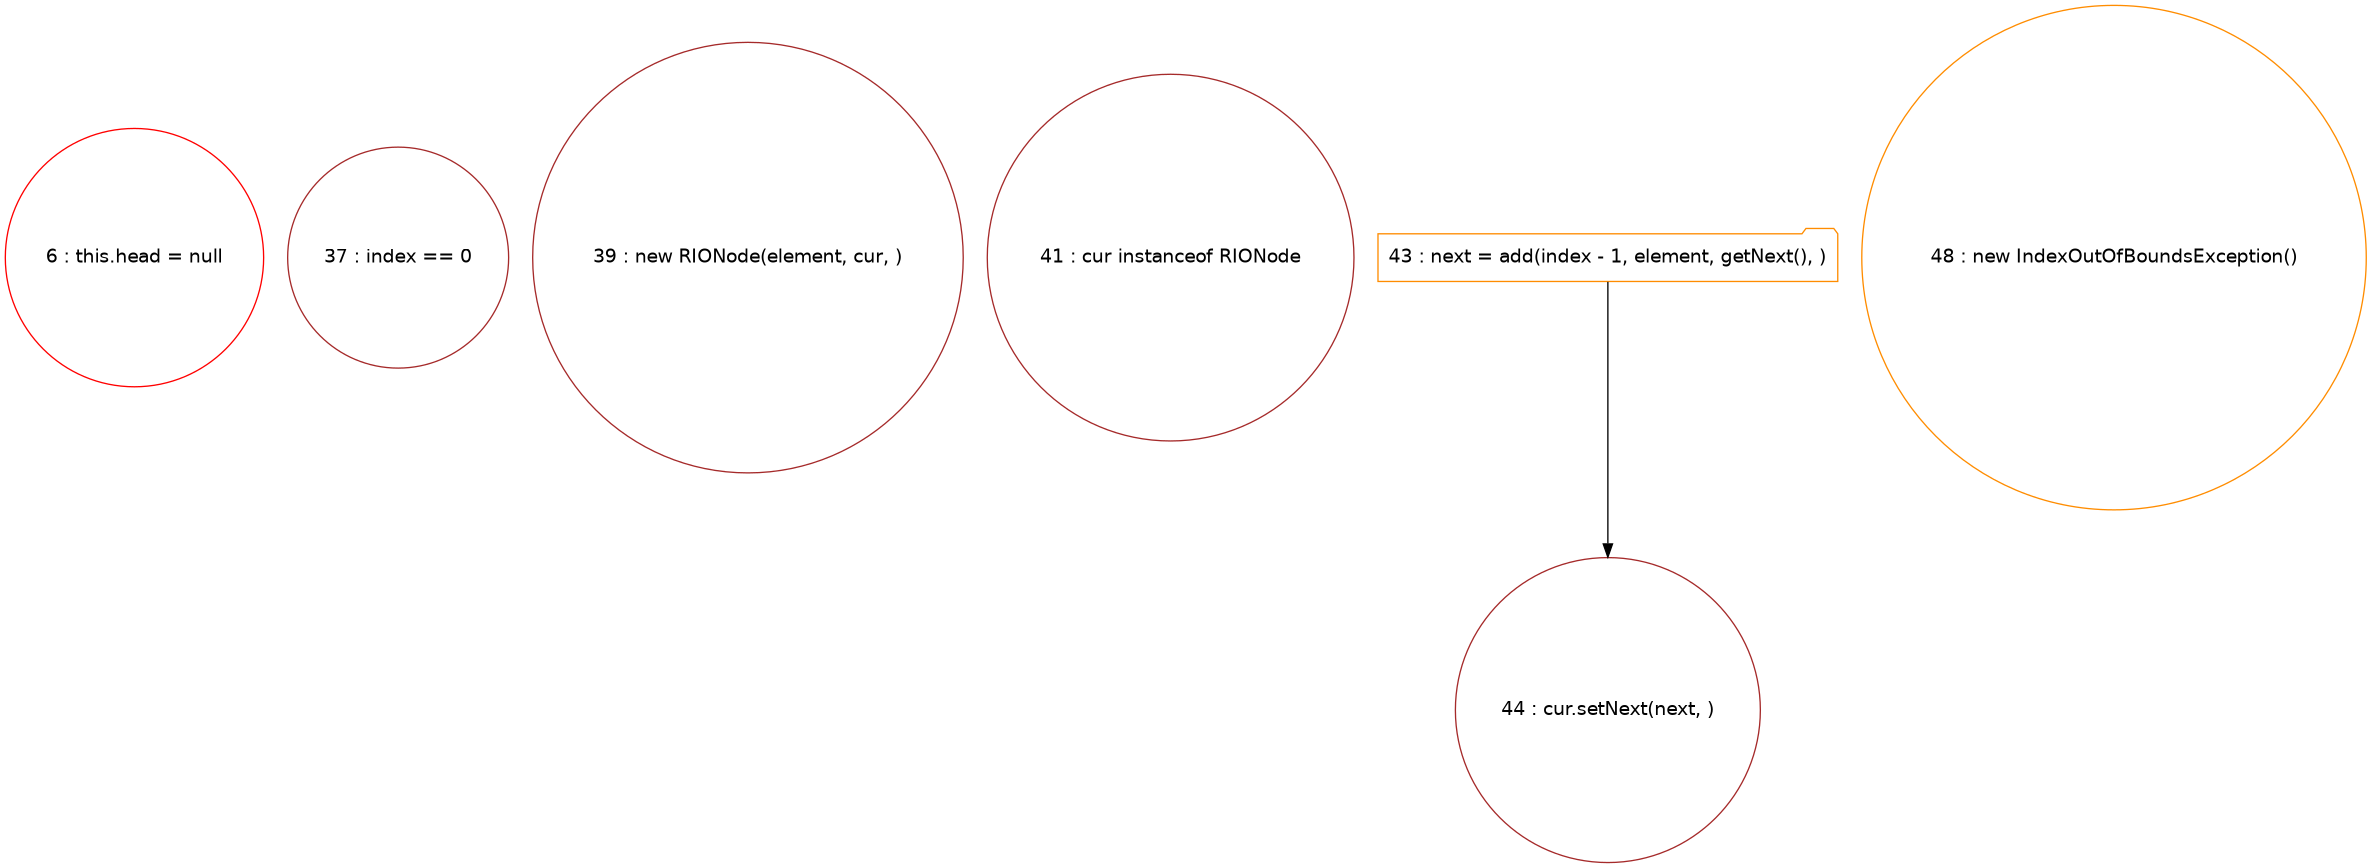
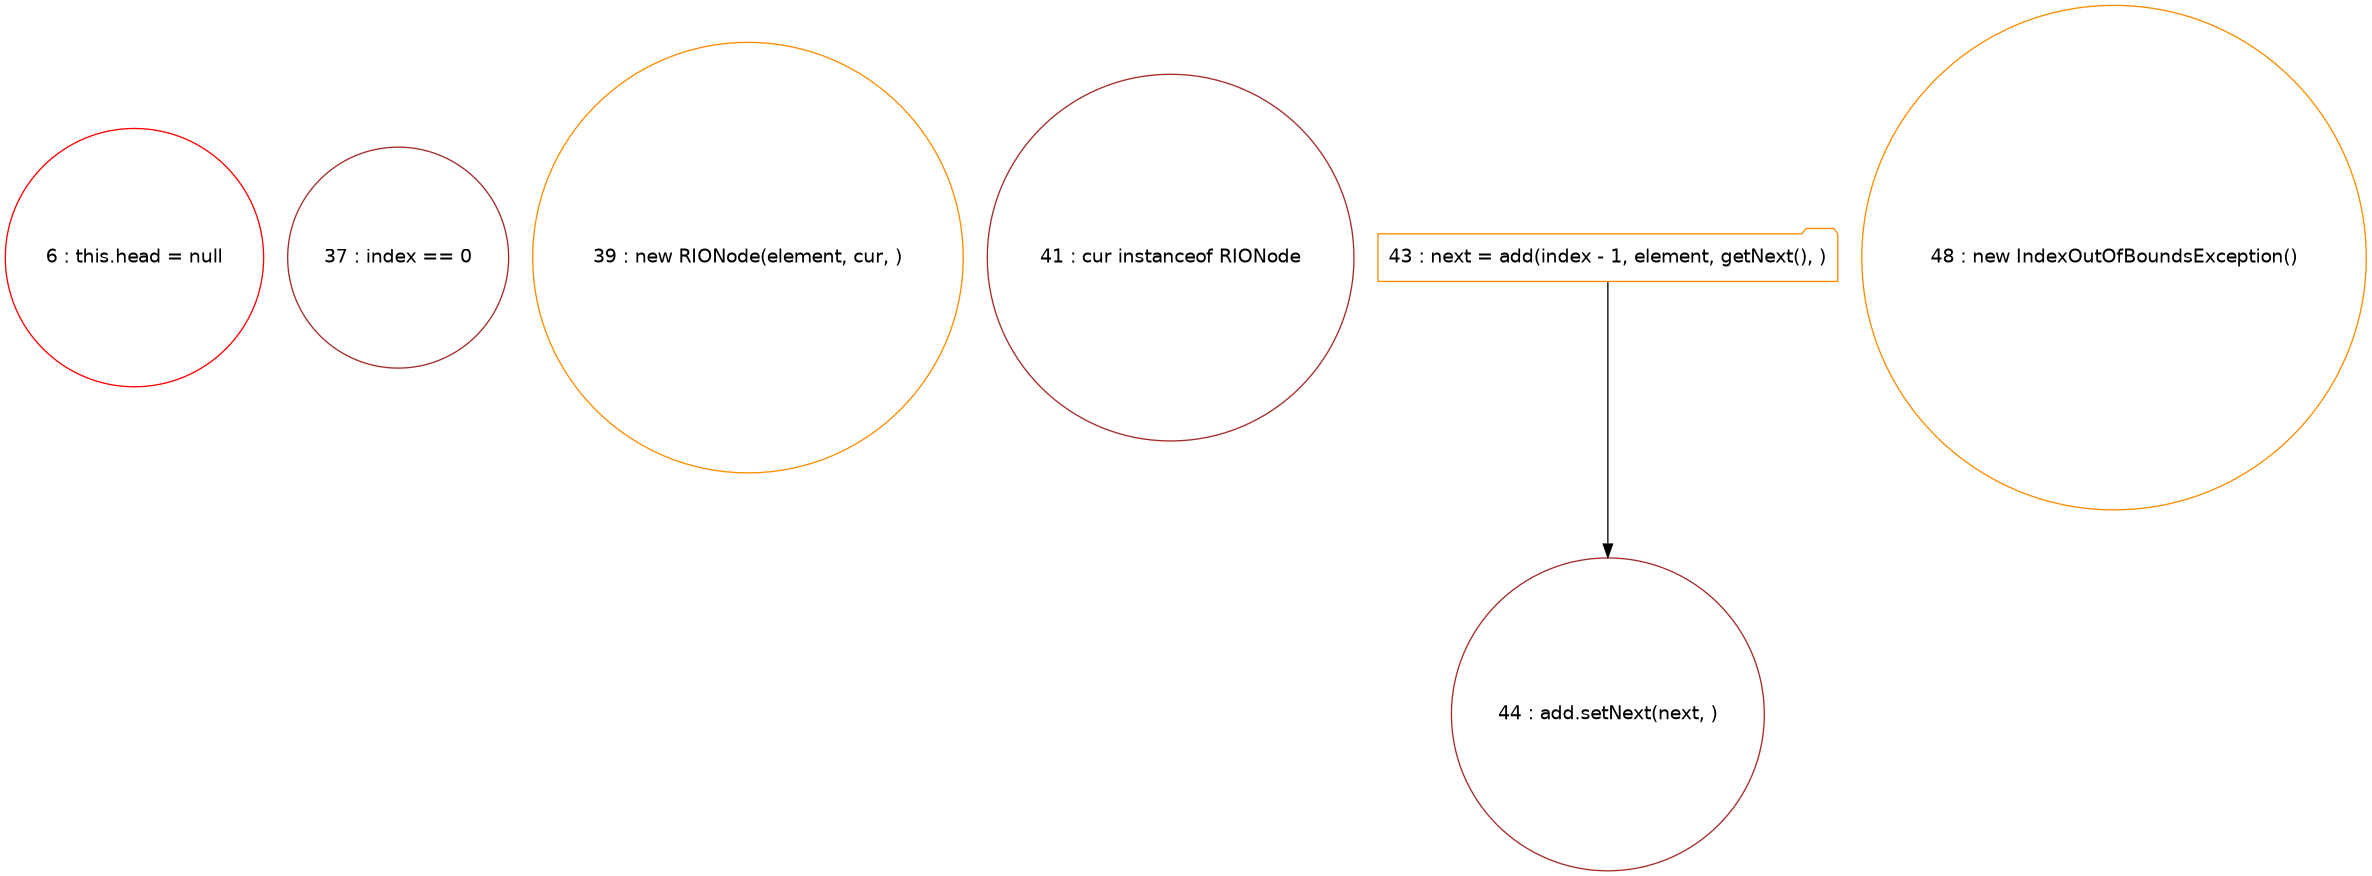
(748, 258) -> (748, 258)
(1608, 710) -> (1608, 714)
